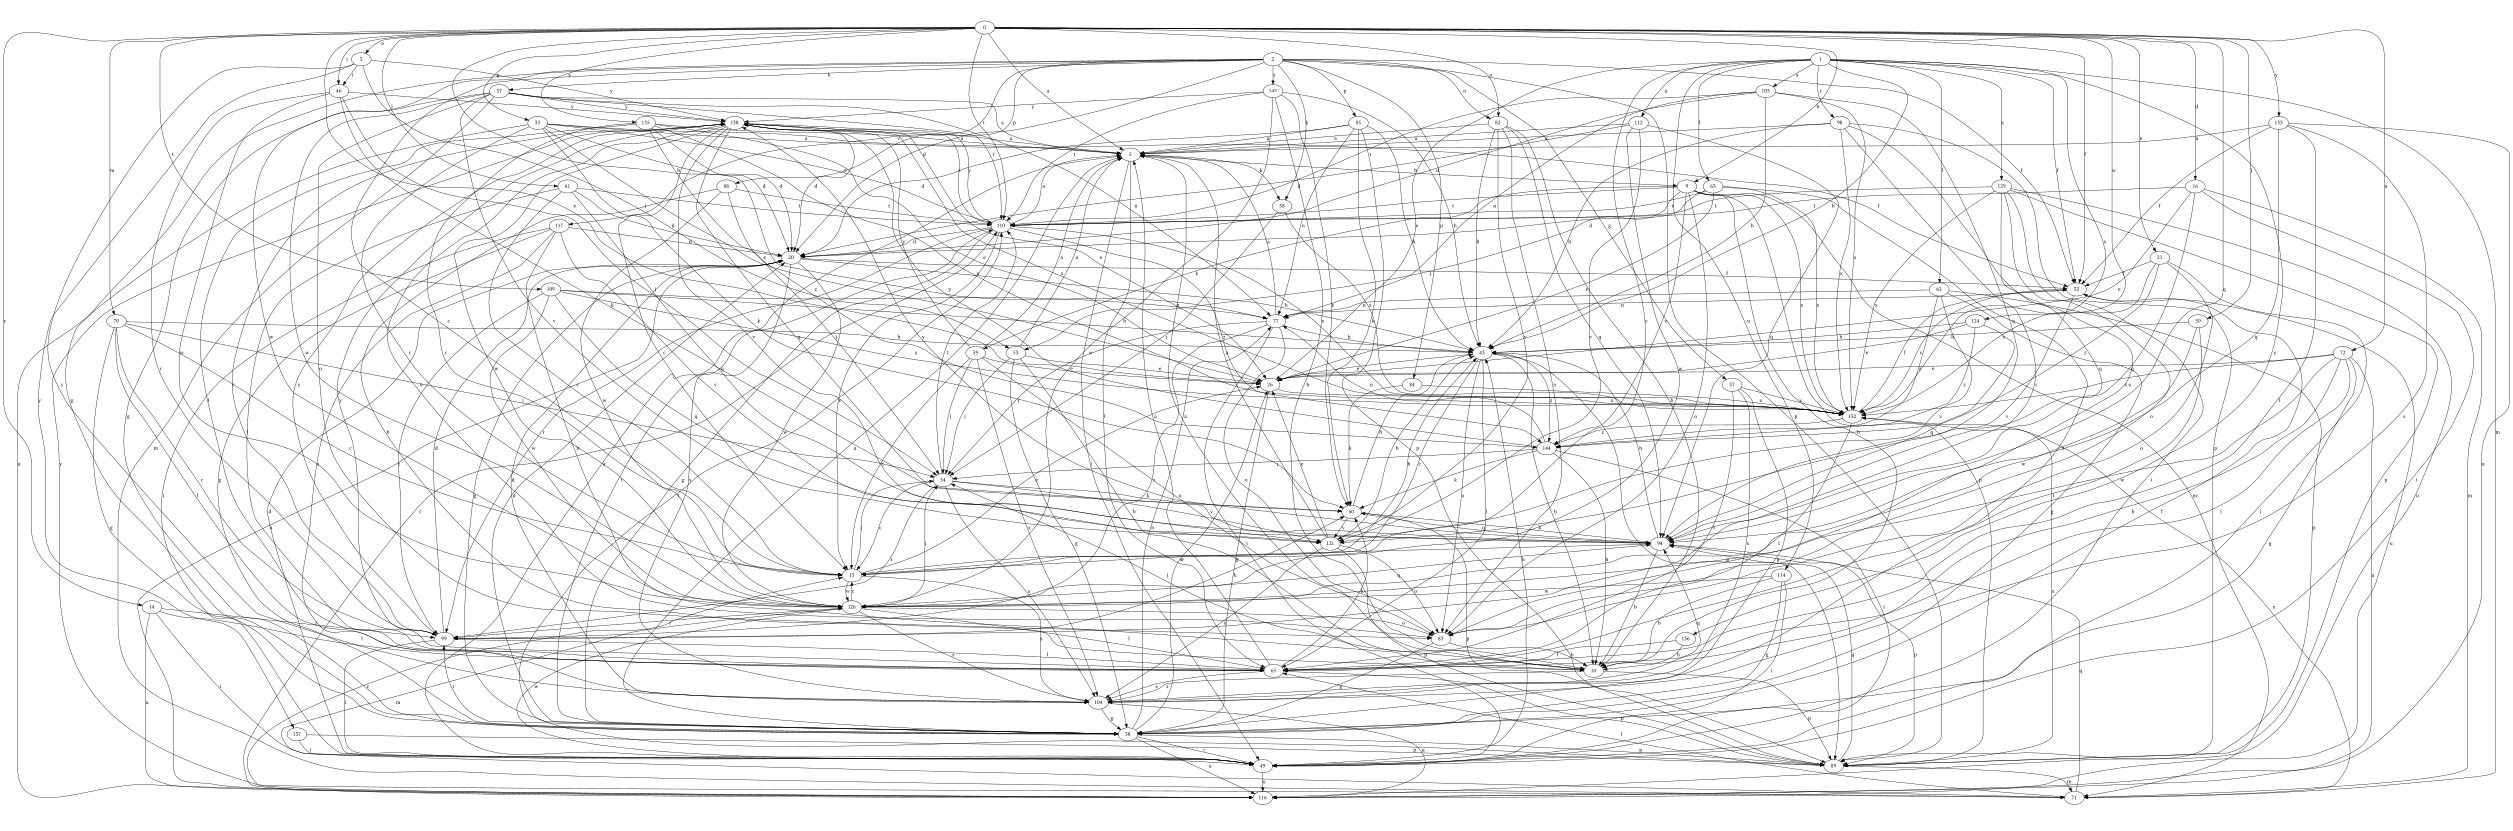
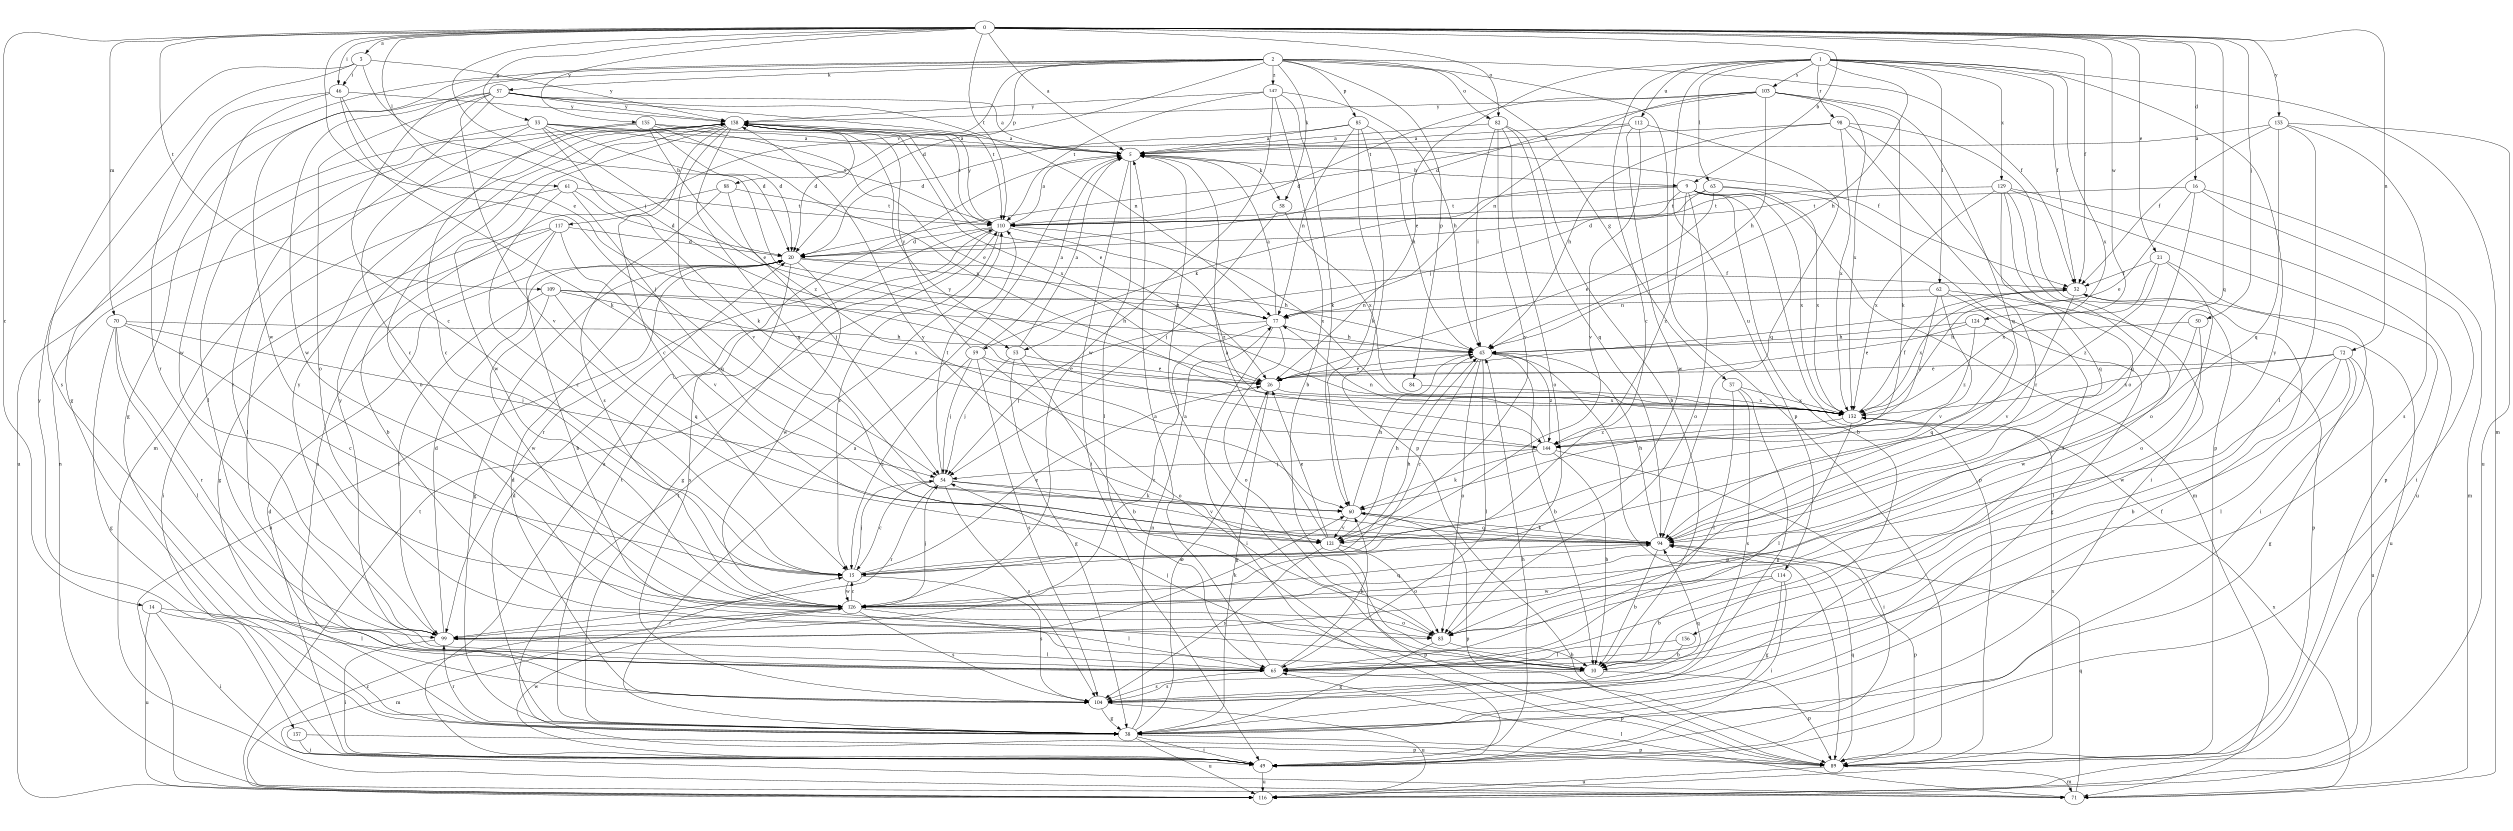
none -> (1252, 109)
(1478, 242) -> (1478, 242)
(605, 401) -> (605, 401)
(1349, 425) -> (1786, 441)
(60, 464) -> (60, 464)
none -> (1550, 782)
